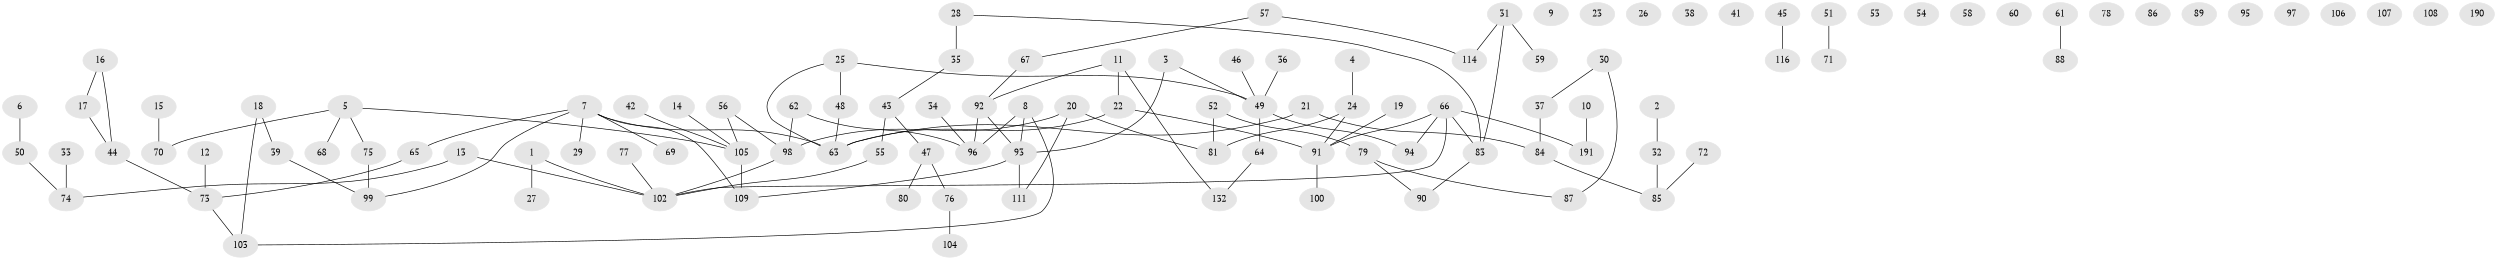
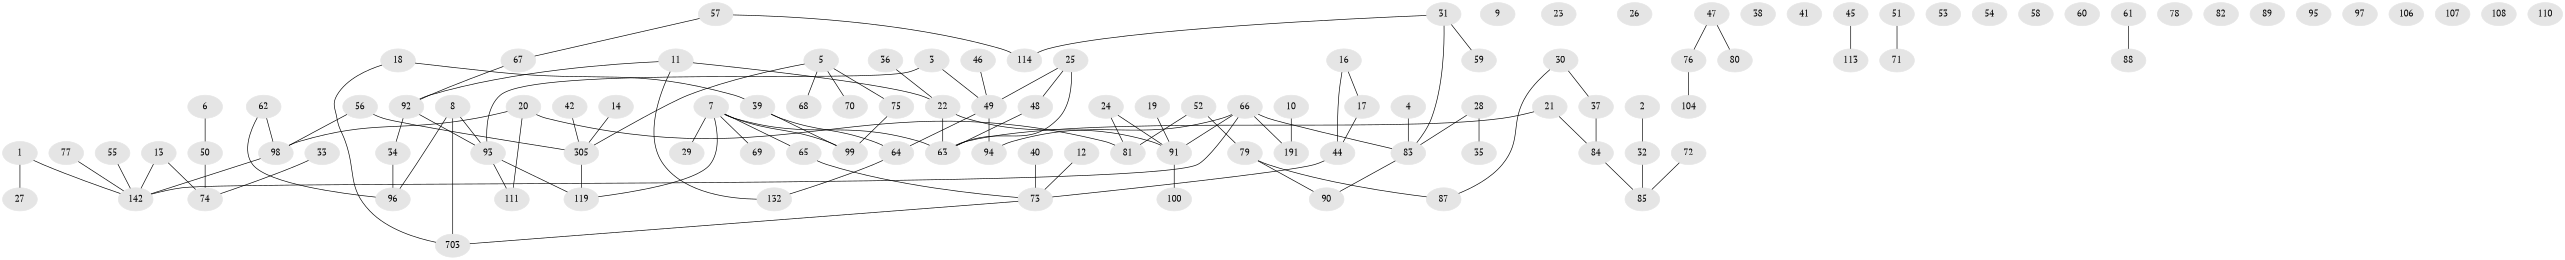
(2153, 14) -> (2221, 14)
(2477, 14) -> (2545, 14)
(1783, 60) -> (1851, 60)
(1271, 84) -> (914, 84)
(1352, 84) -> (1408, 130)
(159, 107) -> none
(887, 107) -> none
none -> (804, 125)
(976, 134) -> (399, 131)
(741, 153) -> (581, 153)
none -> (1035, 153)
(660, 199) -> (136, 199)
(741, 199) -> (581, 199)
(241, 246) -> (453, 246)
